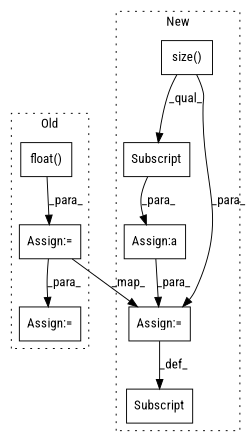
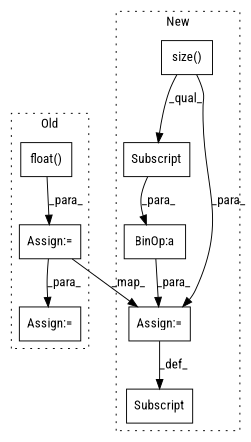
(155, 242) -> (155, 242)
